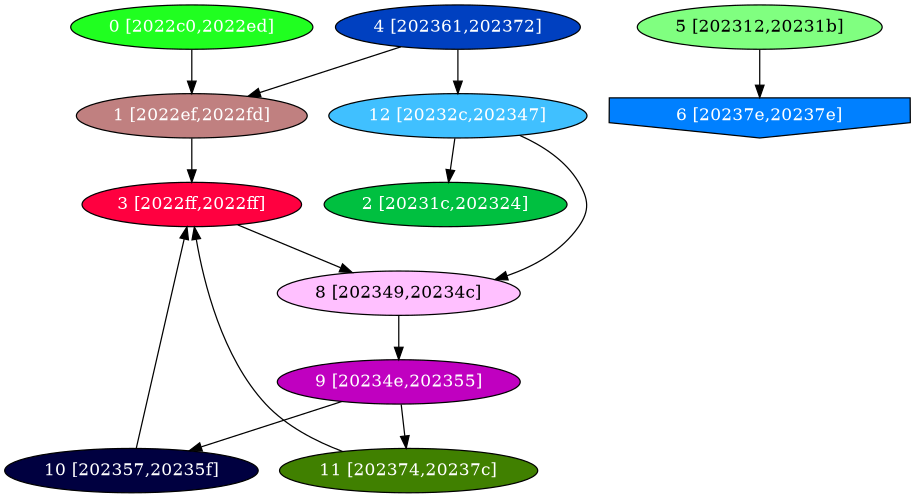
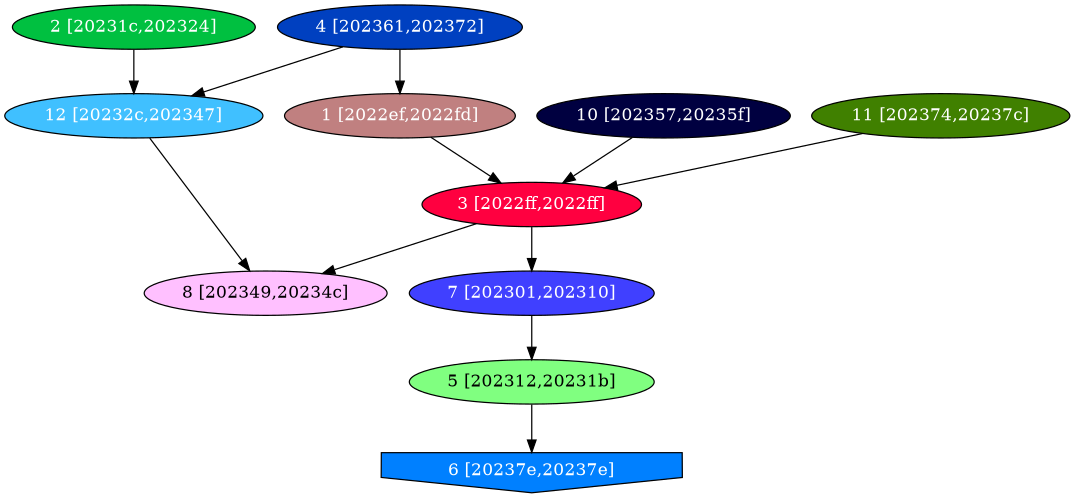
(192, 27) -> none
(453, 154) -> (134, 65)
none -> (532, 293)
(399, 382) -> none
